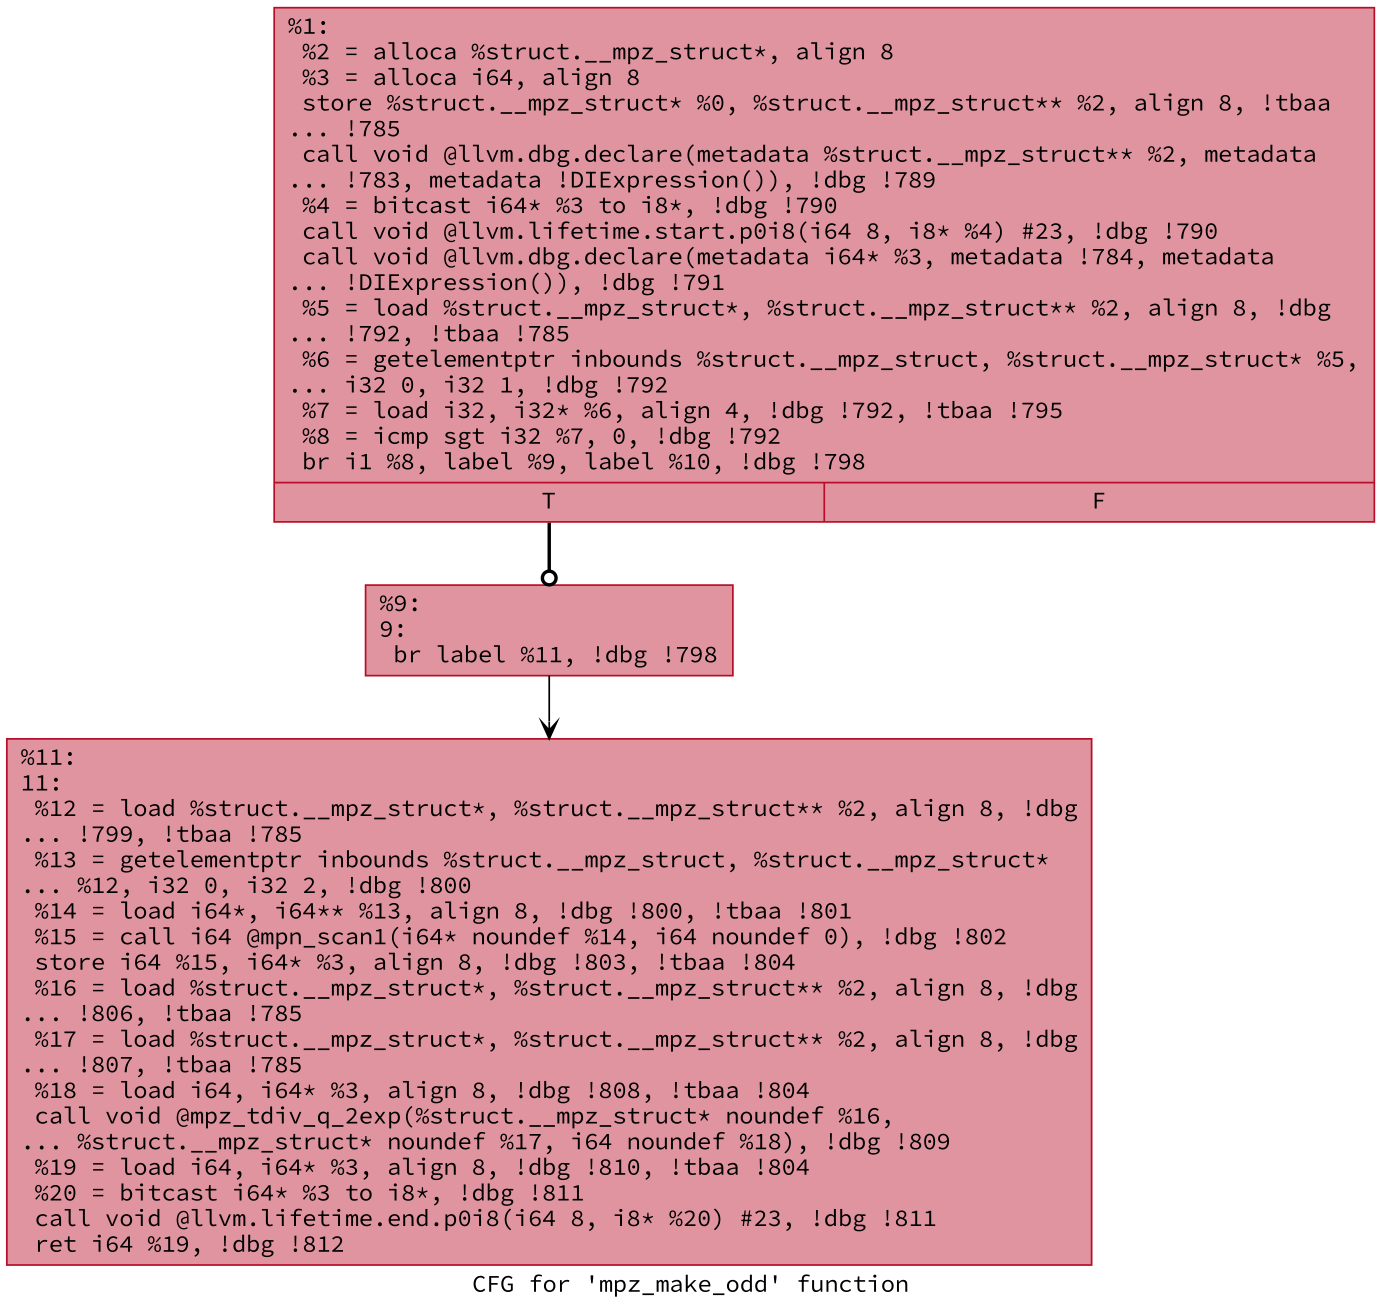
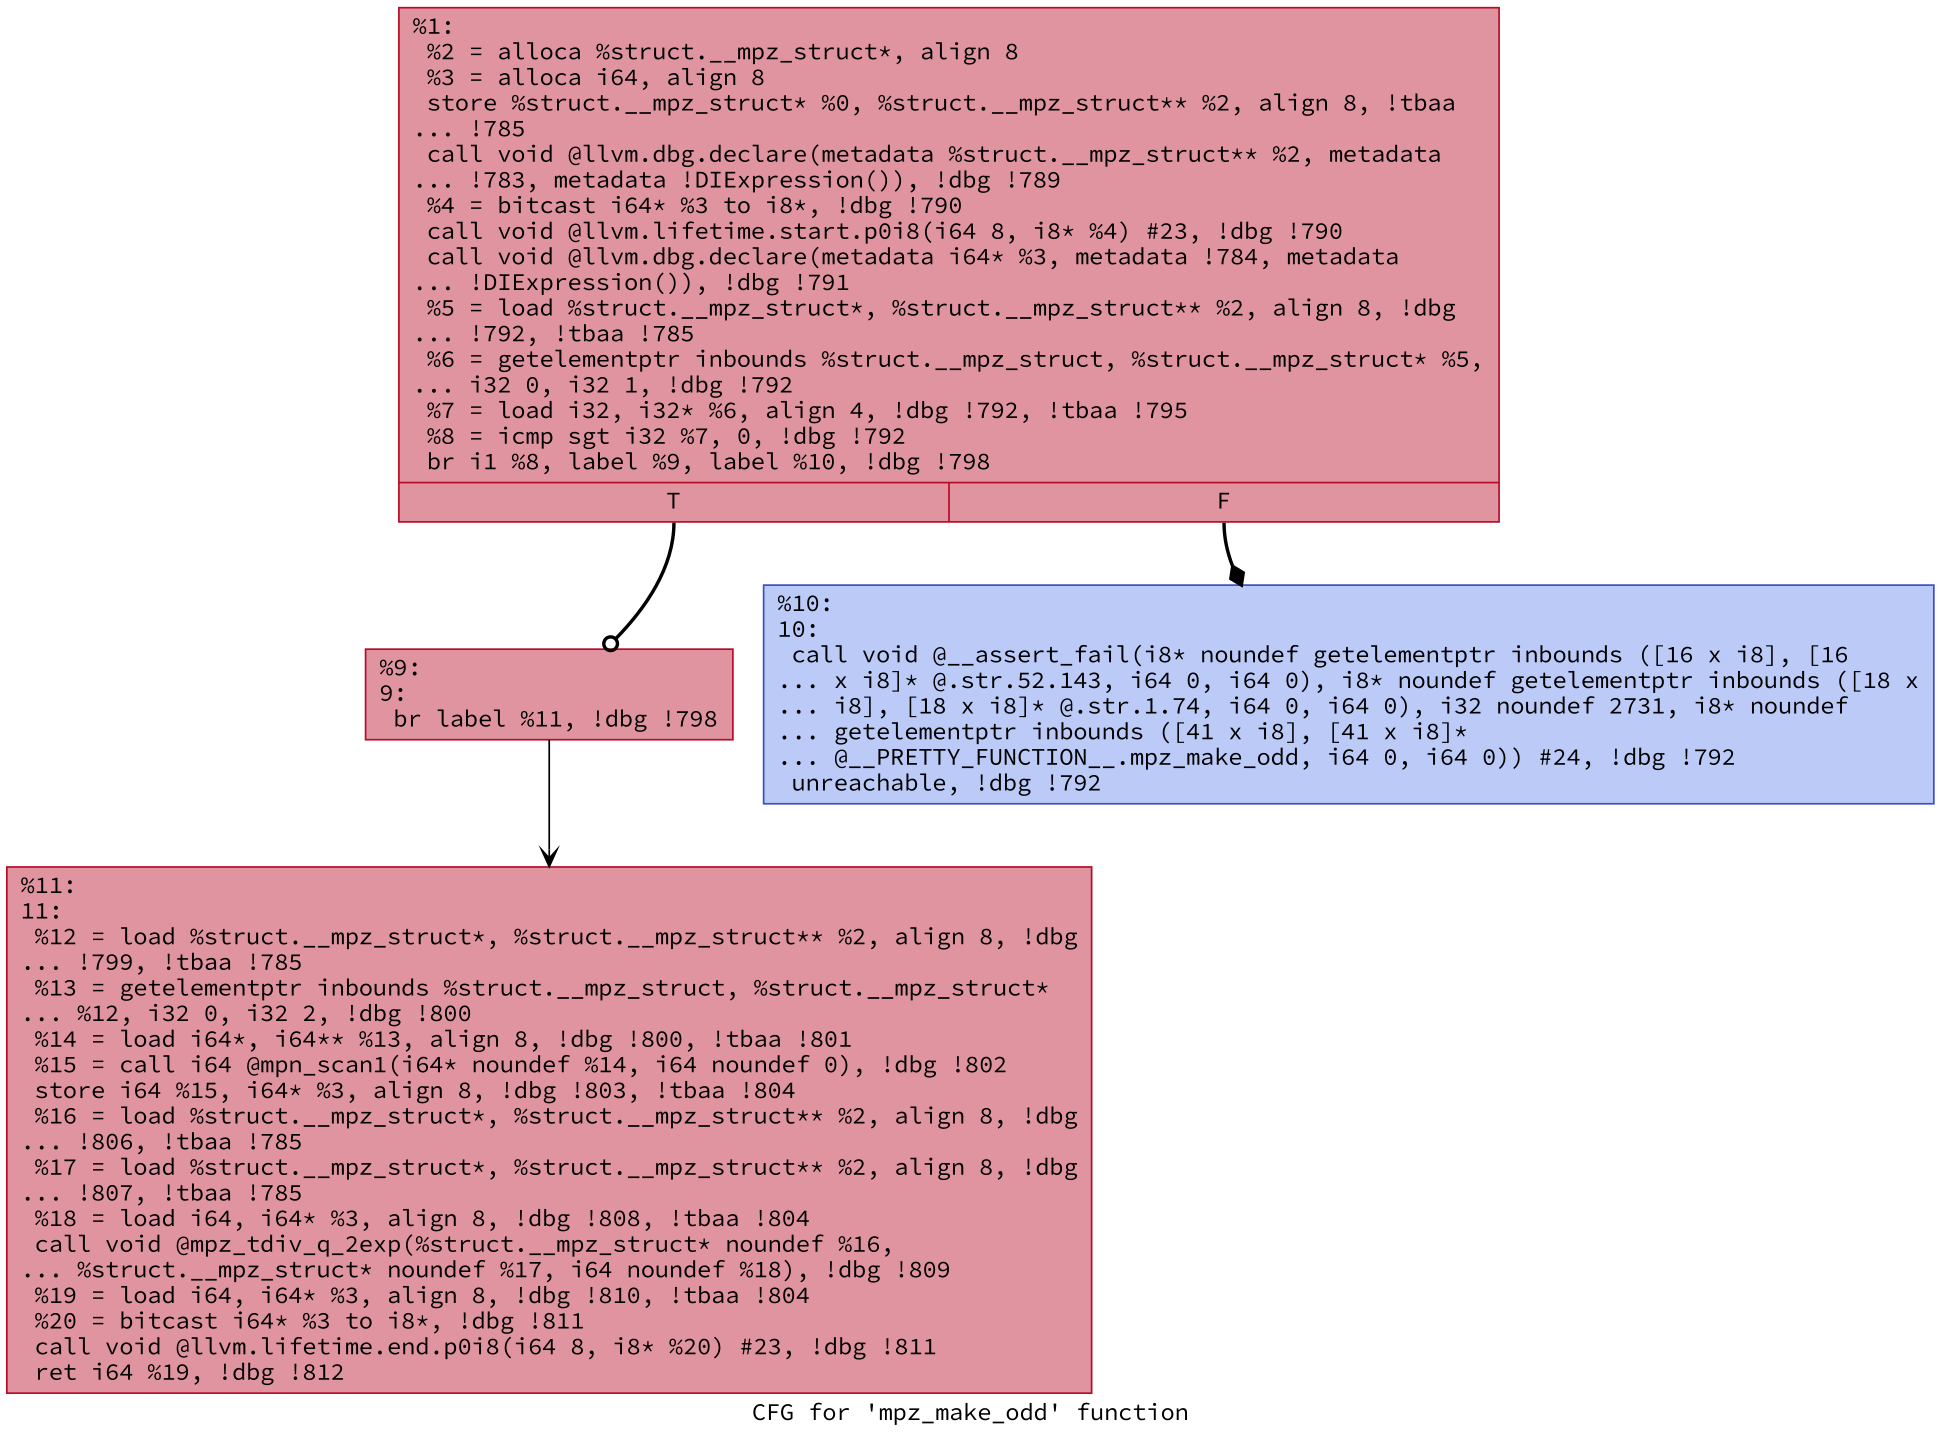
none -> (1349, 694)
